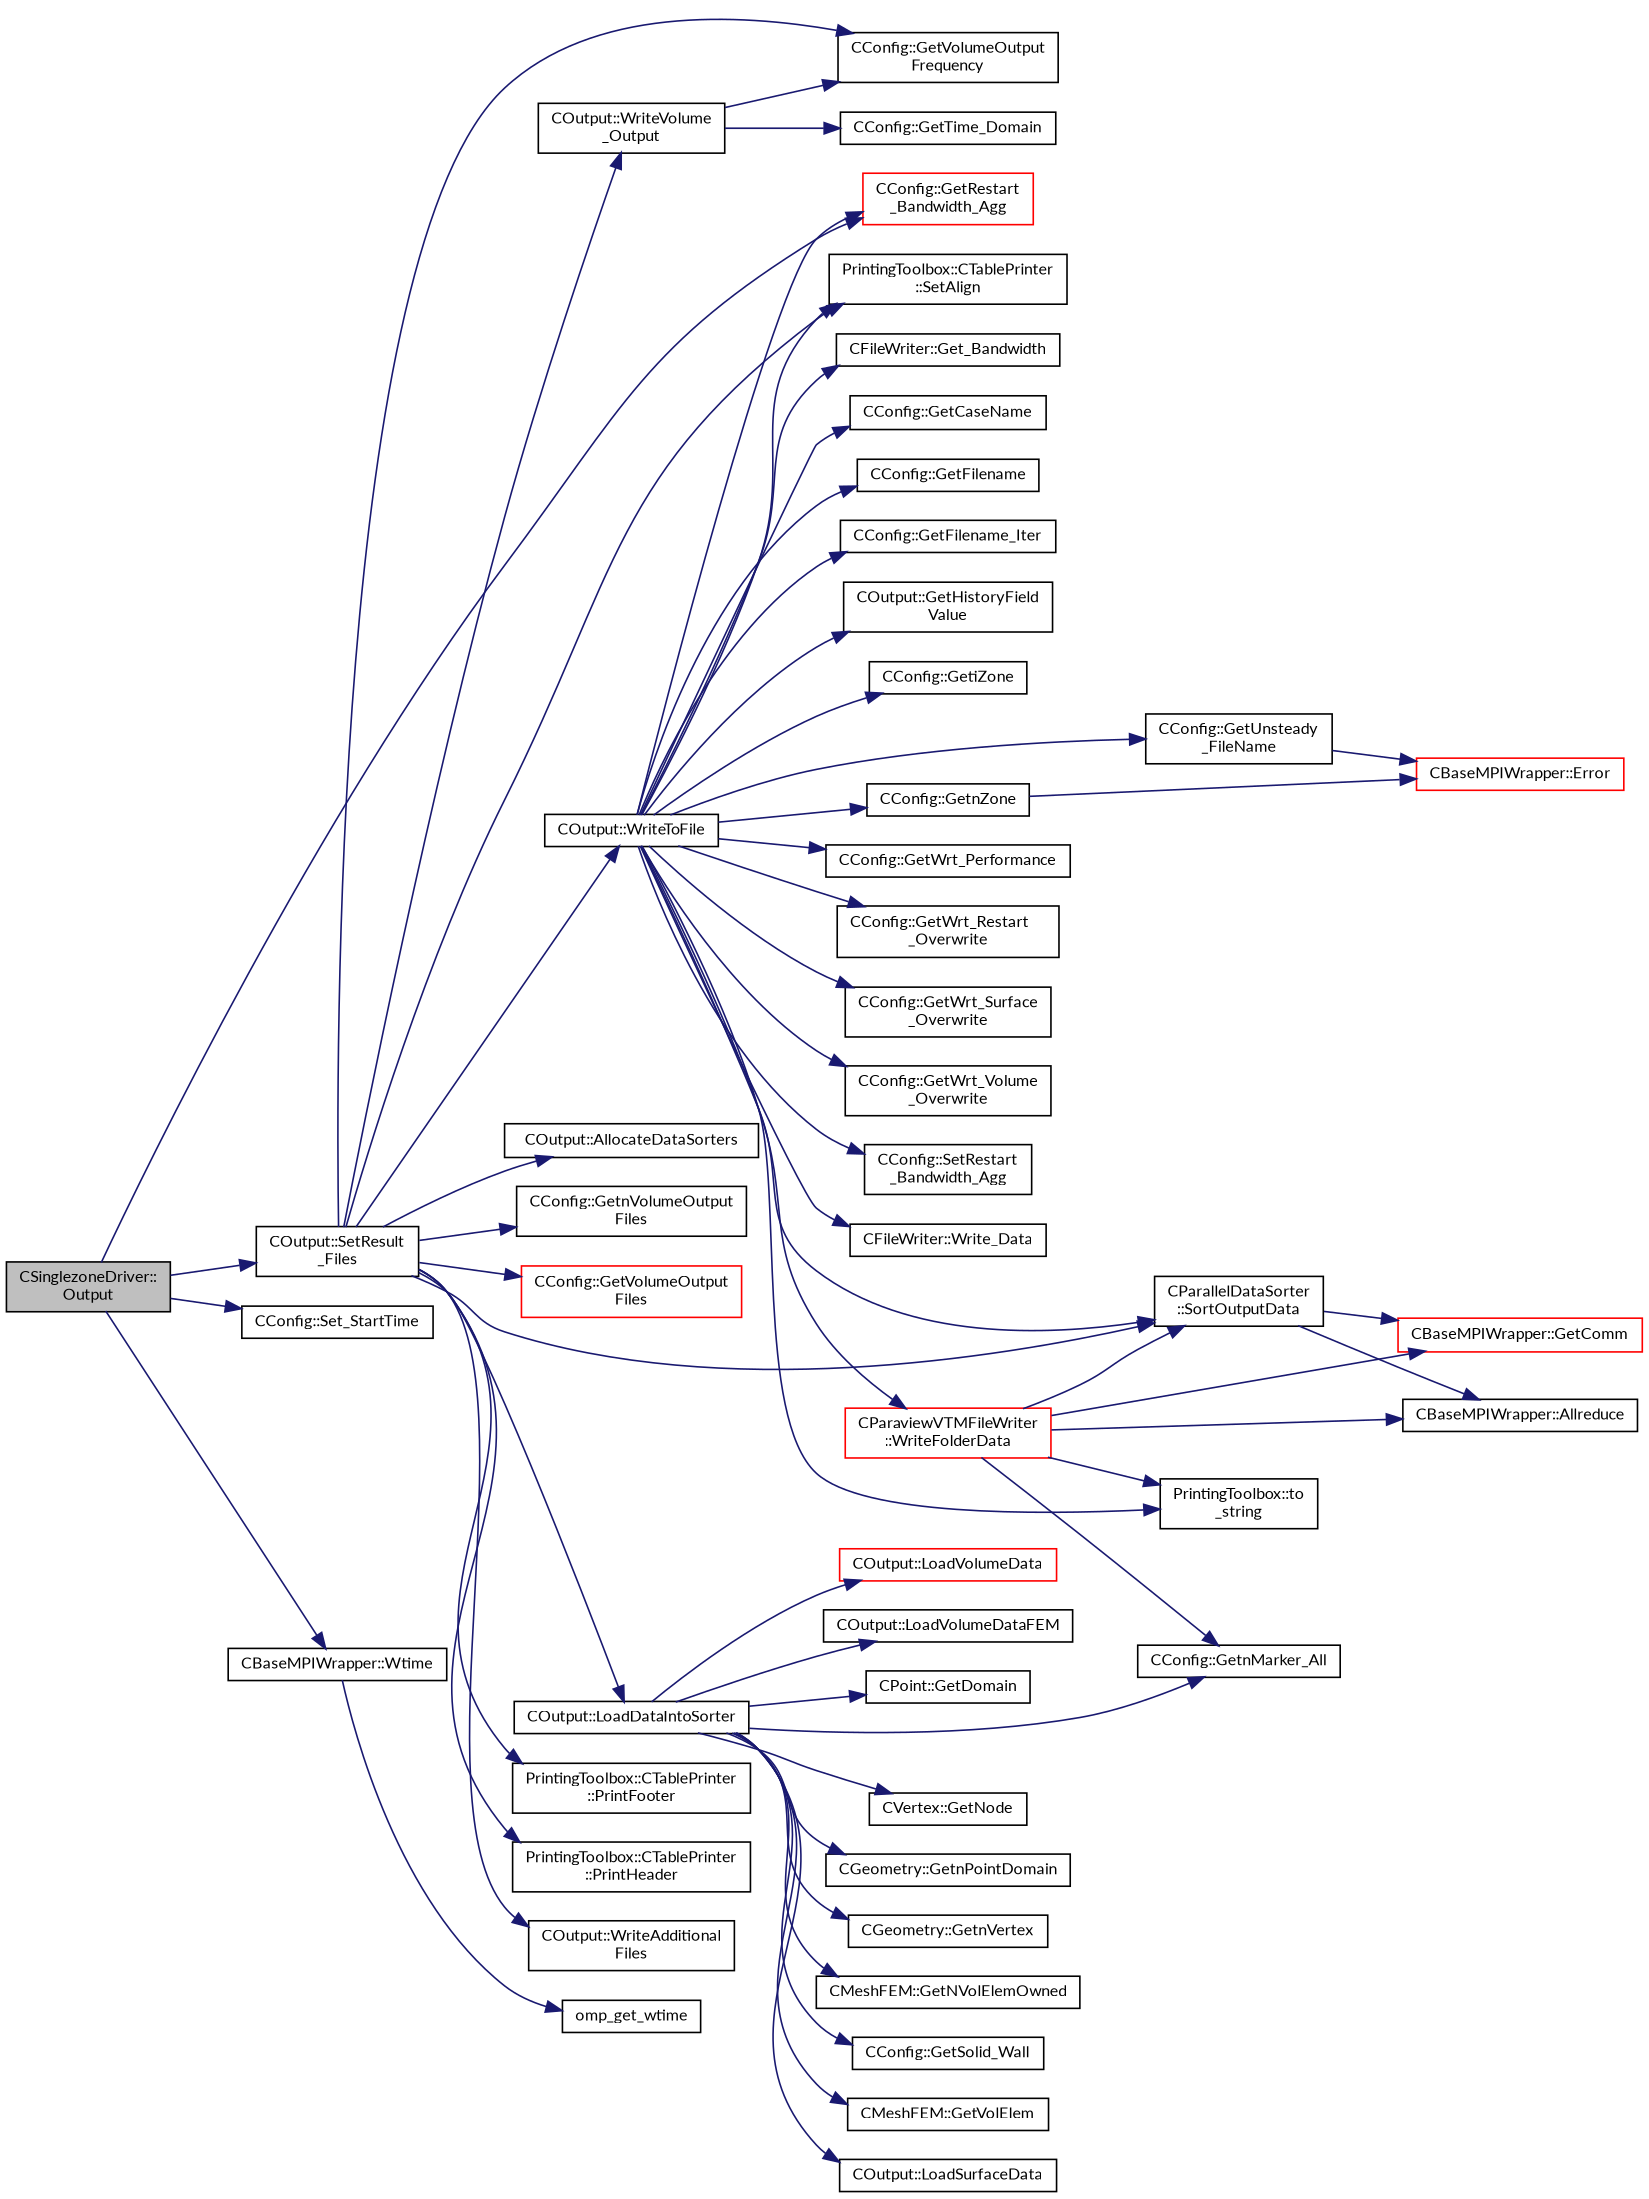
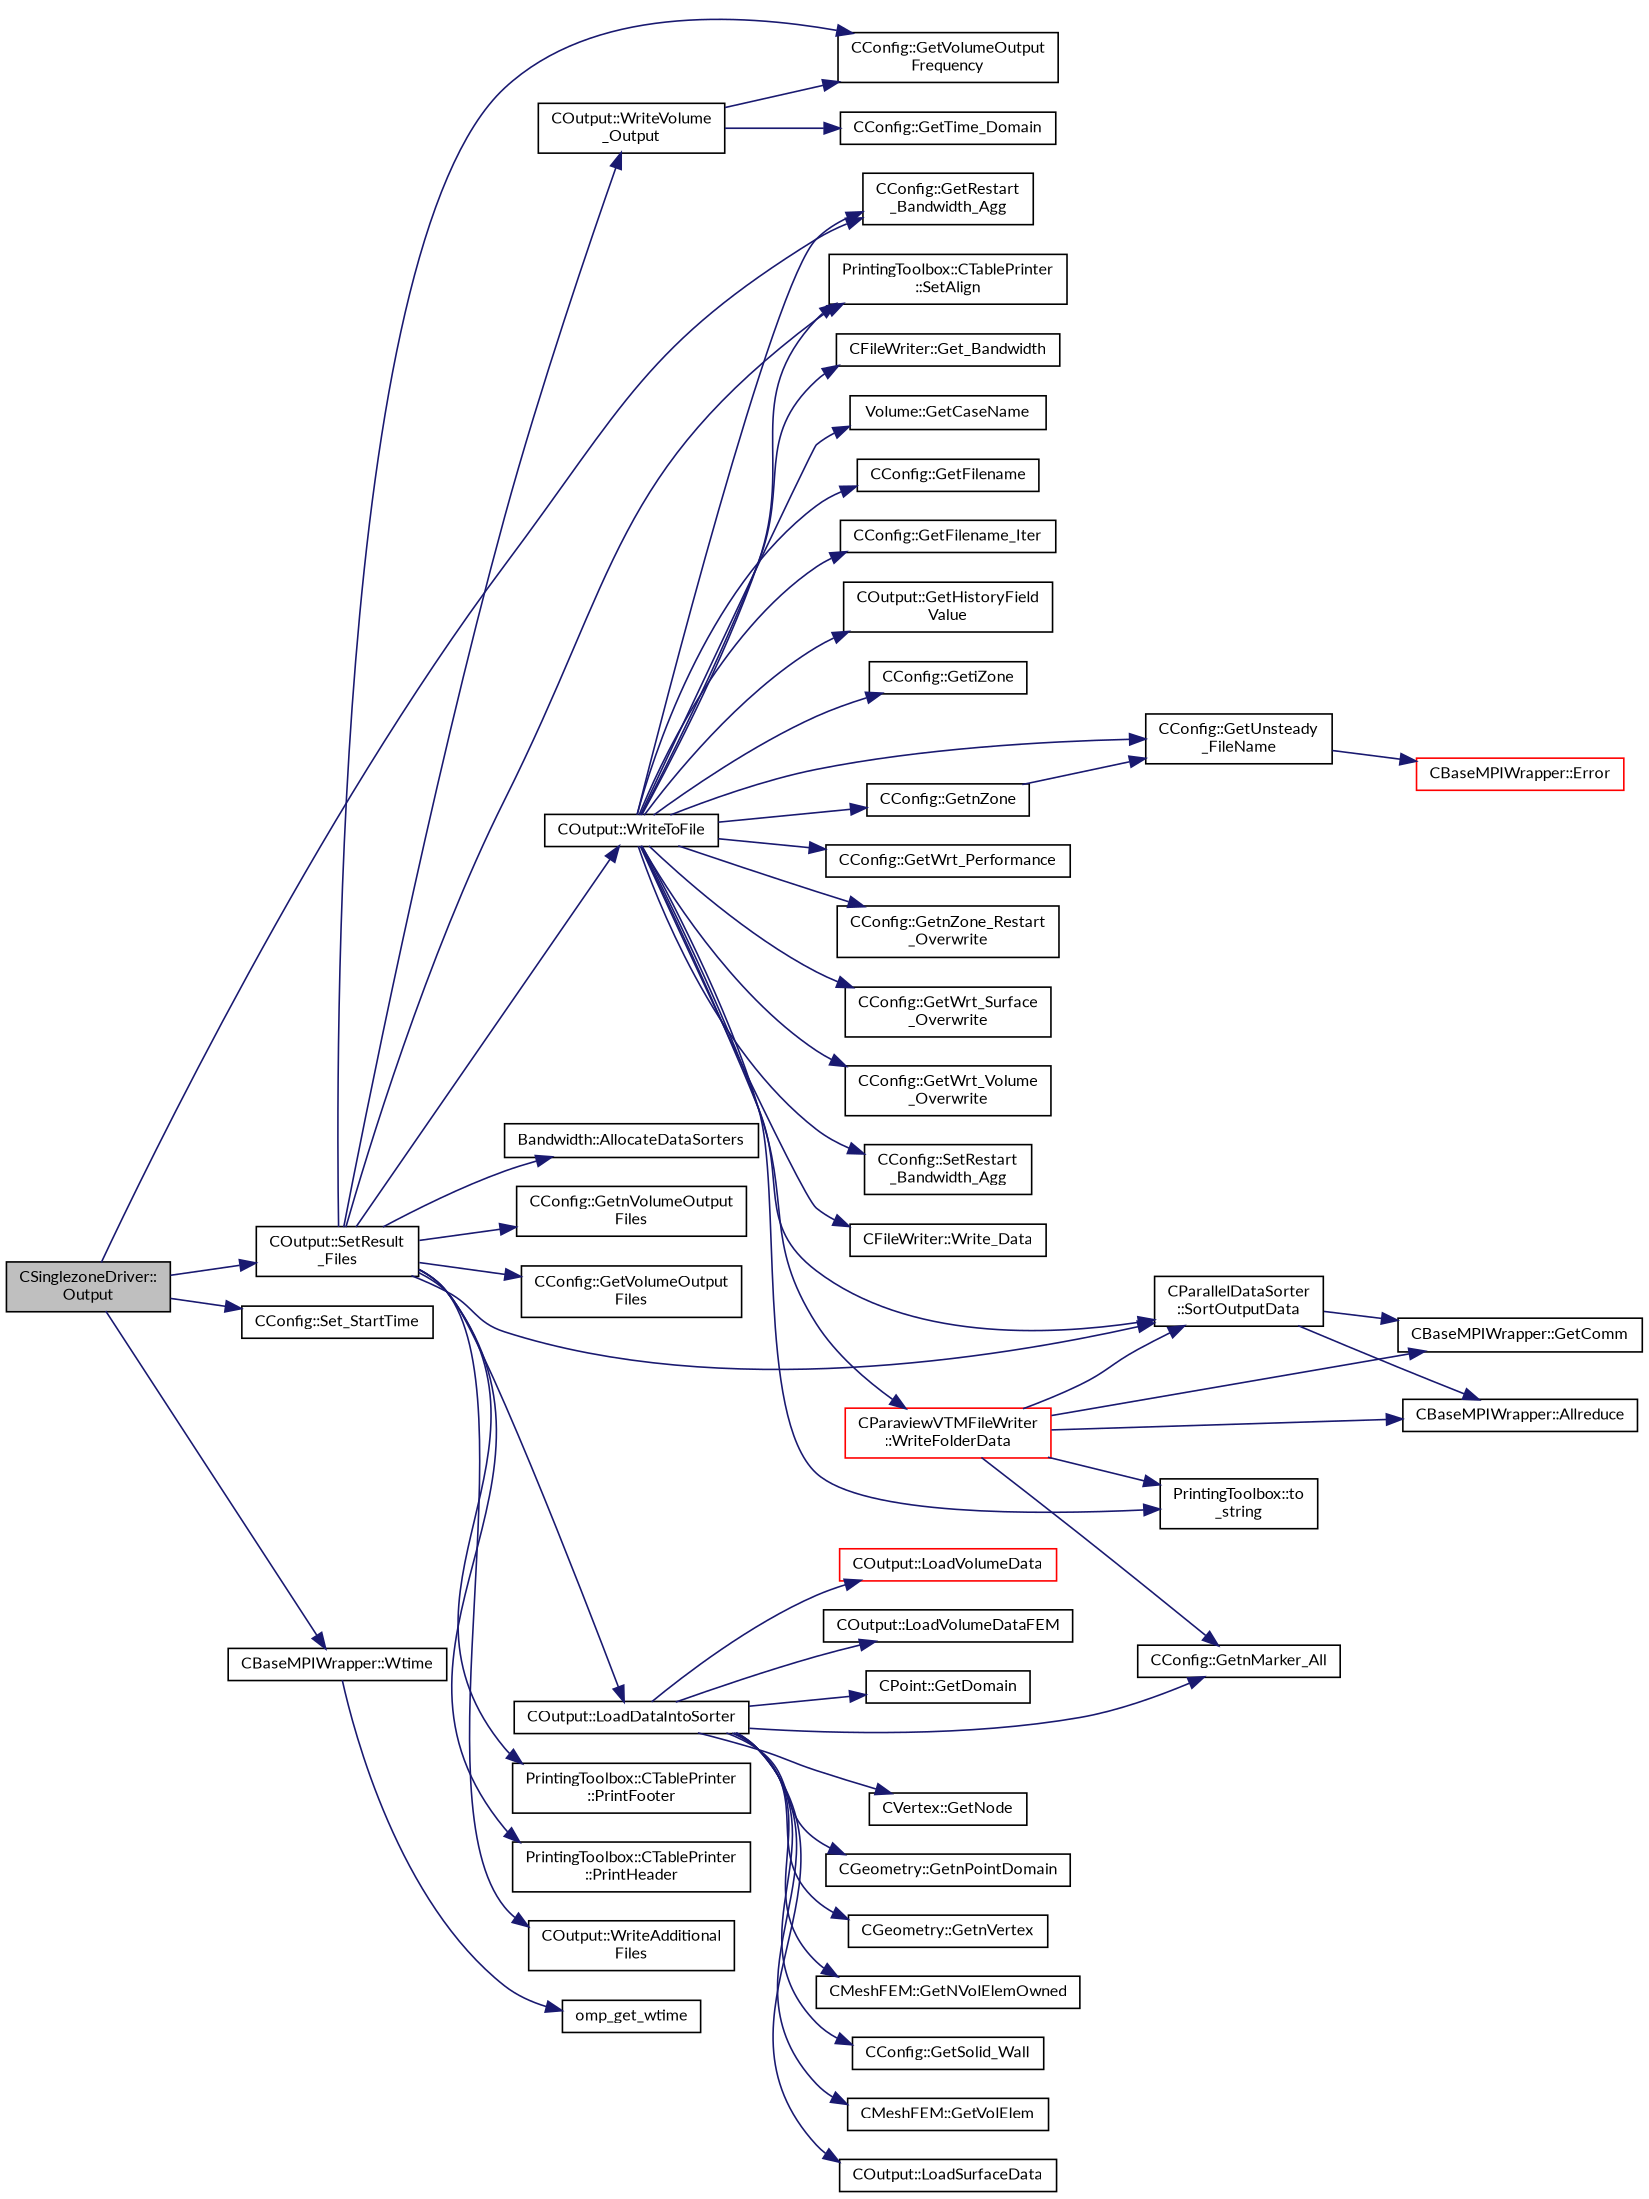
(948, 199) -> (948, 199)
(948, 413) -> (948, 413)
(1215, 788) -> (1076, 773)
(948, 932) -> (948, 932)
(632, 1141) -> (632, 1141)
(632, 1292) -> (632, 1292)
(1520, 1335) -> (1520, 1335)
